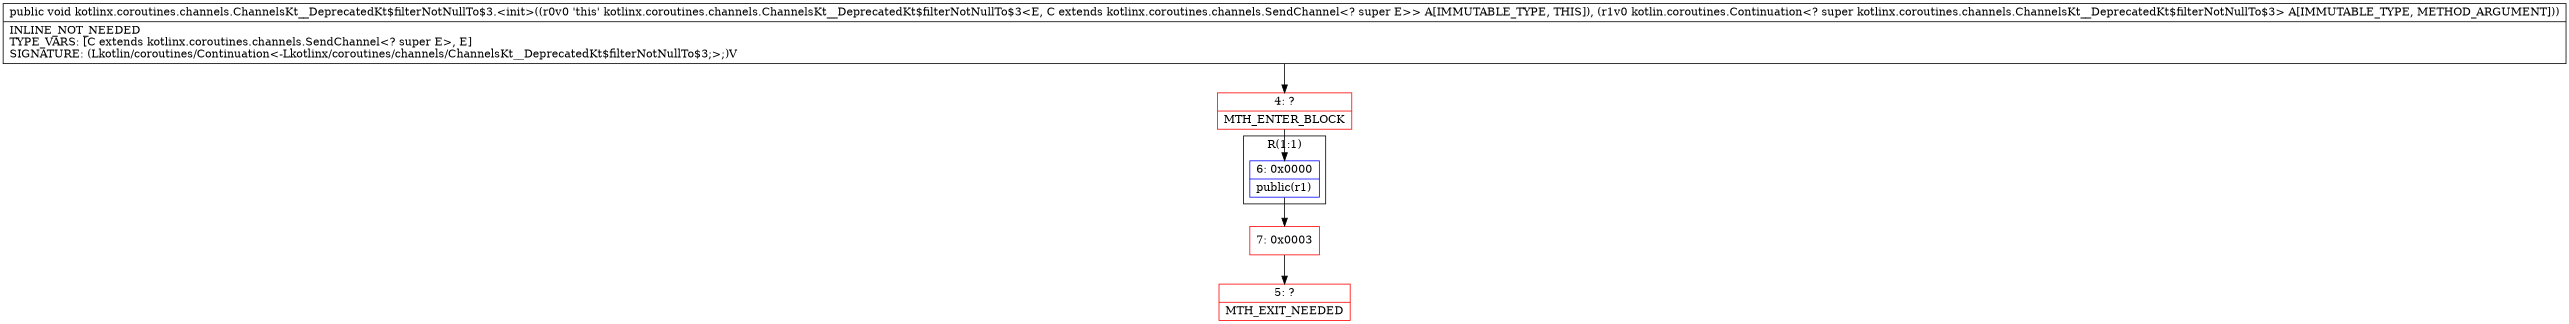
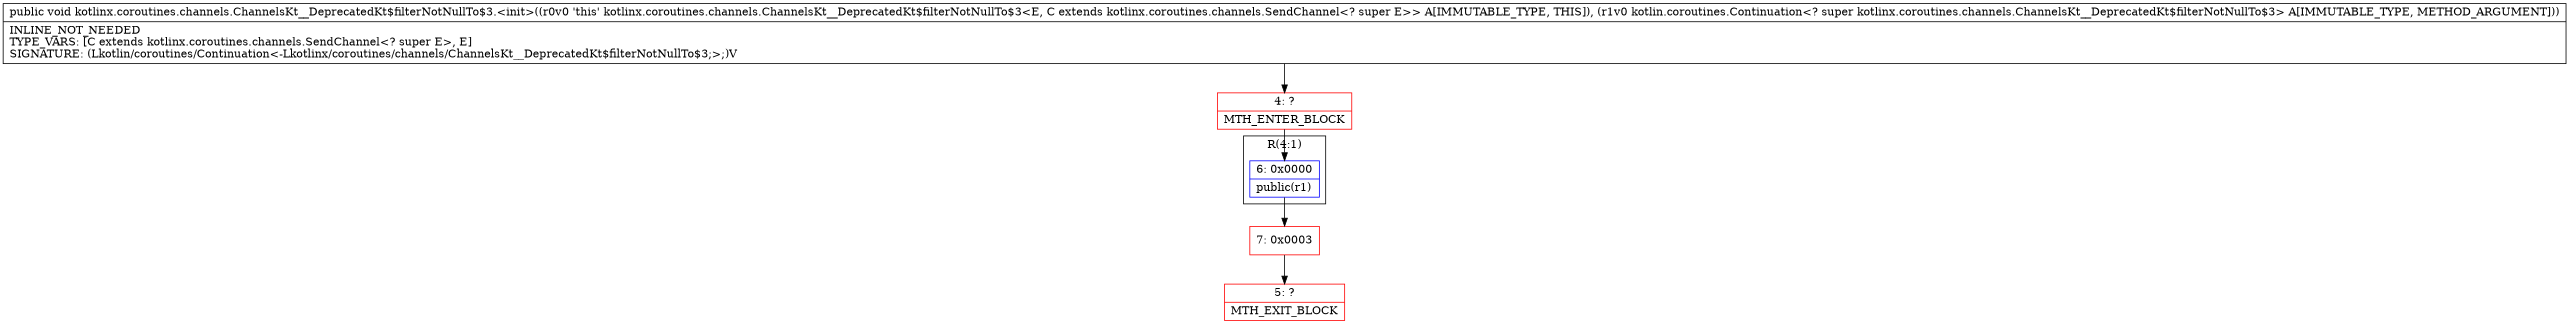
(1285, 145) -> (1285, 145)
(1285, 311) -> (1285, 311)
